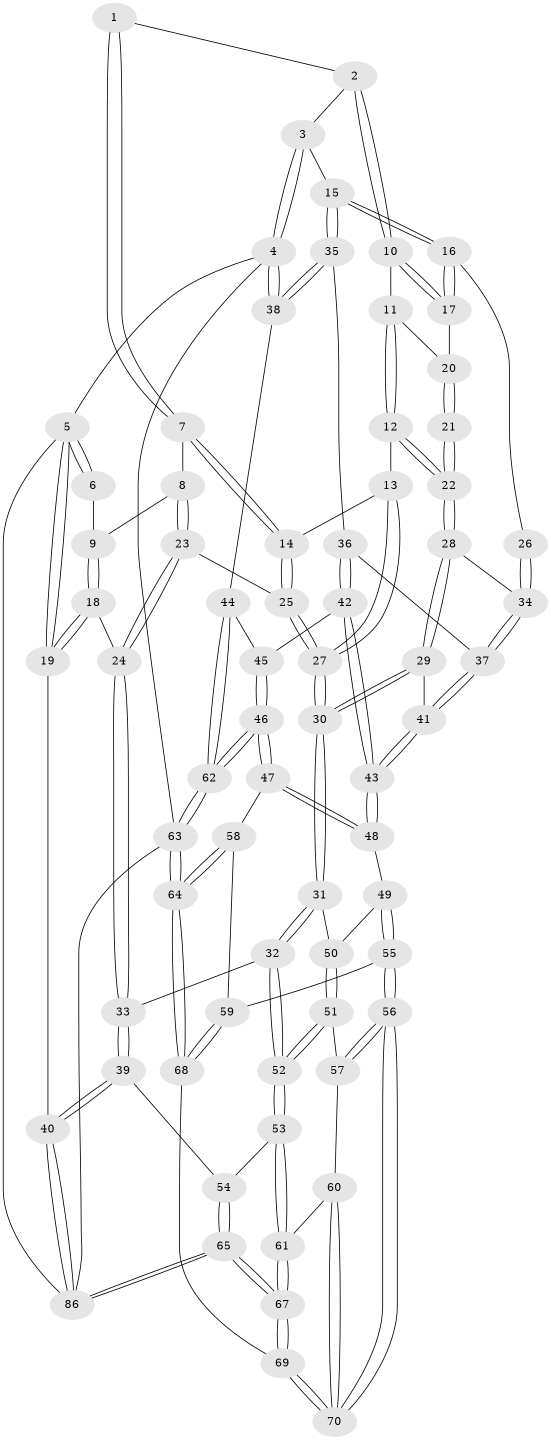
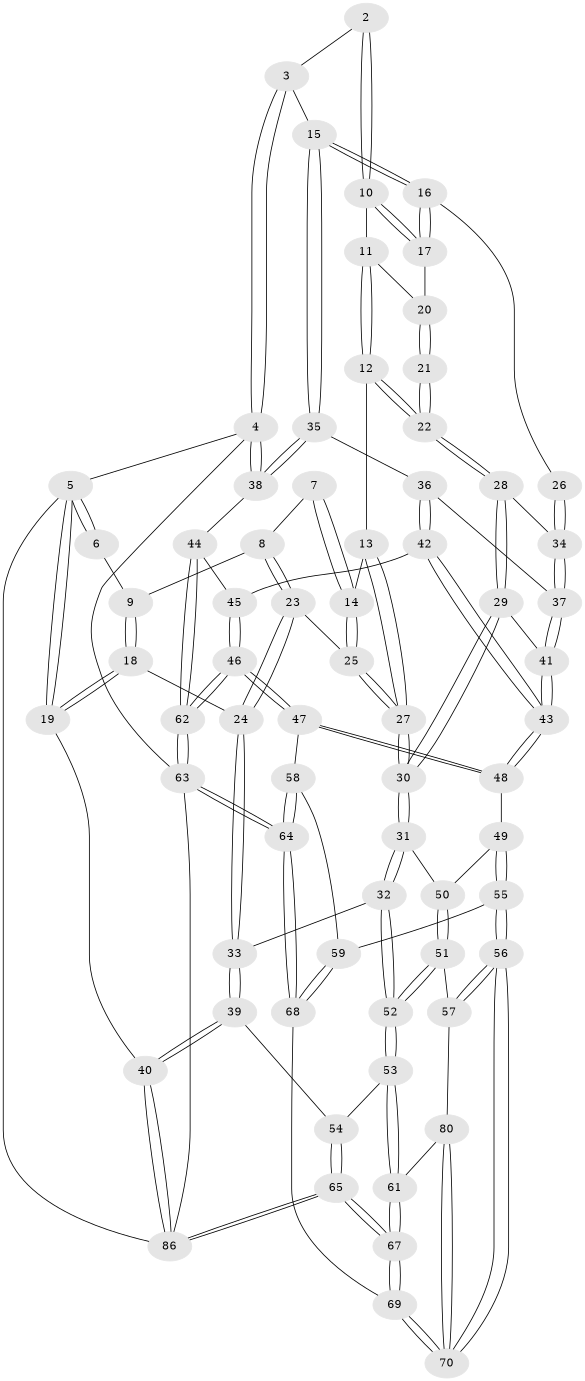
(115, 18) -> none
(335, 1188) -> (447, 1129)
